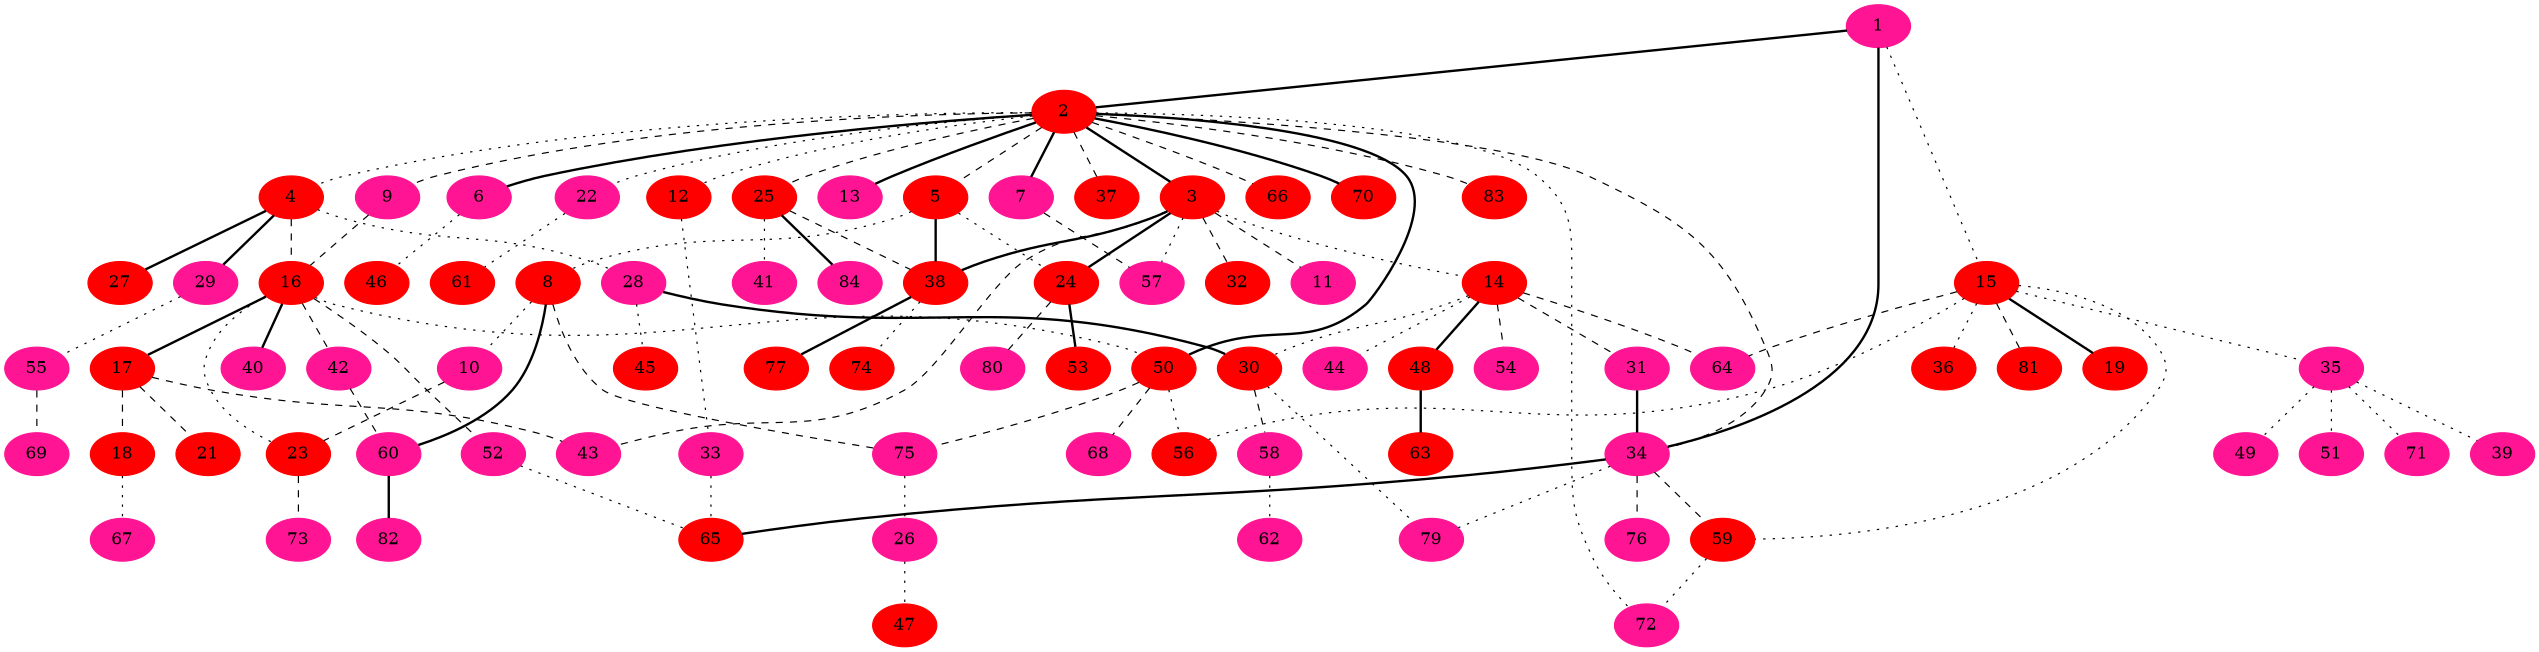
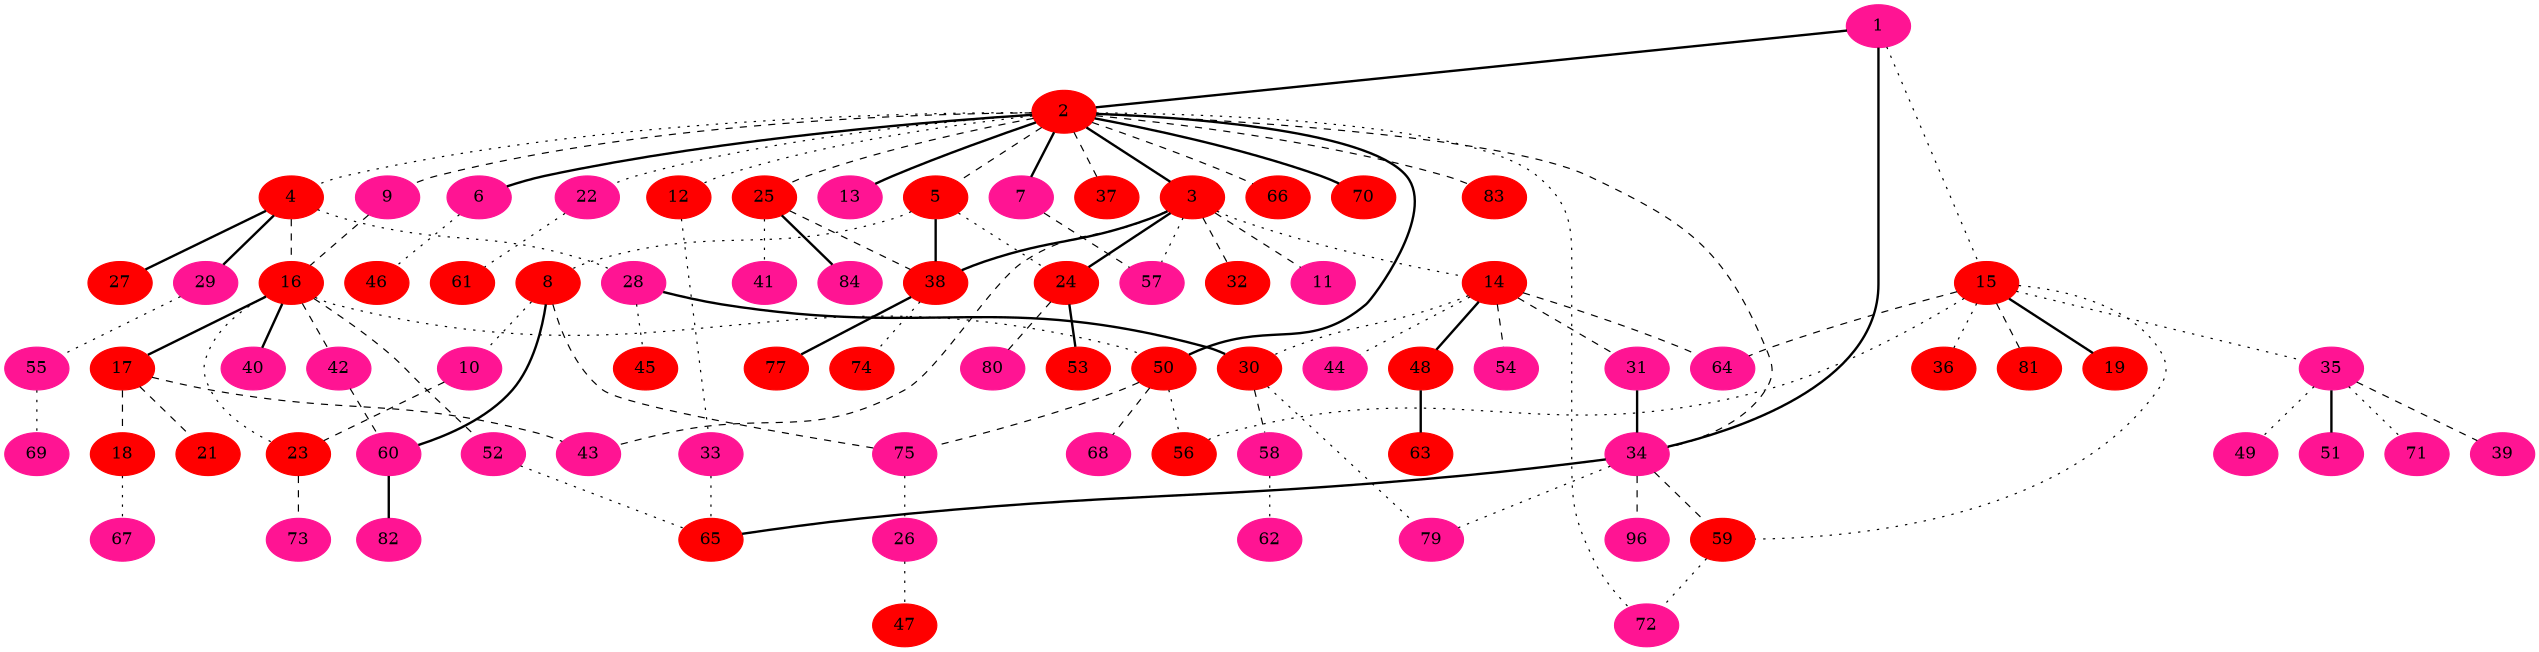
(37, 411) -> (37, 411)
(2331, 411) -> (2331, 411)
(2417, 411) -> (2417, 411)
(1637, 540) -> (1637, 540)
